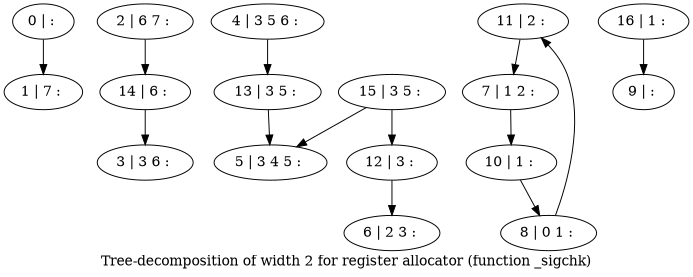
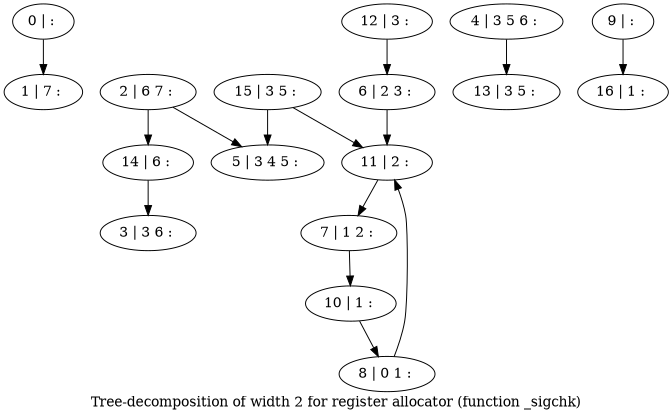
(644, 52) -> (623, 52)
(269, 122) -> (203, 125)
none -> (387, 122)
(392, 122) -> (324, 125)
